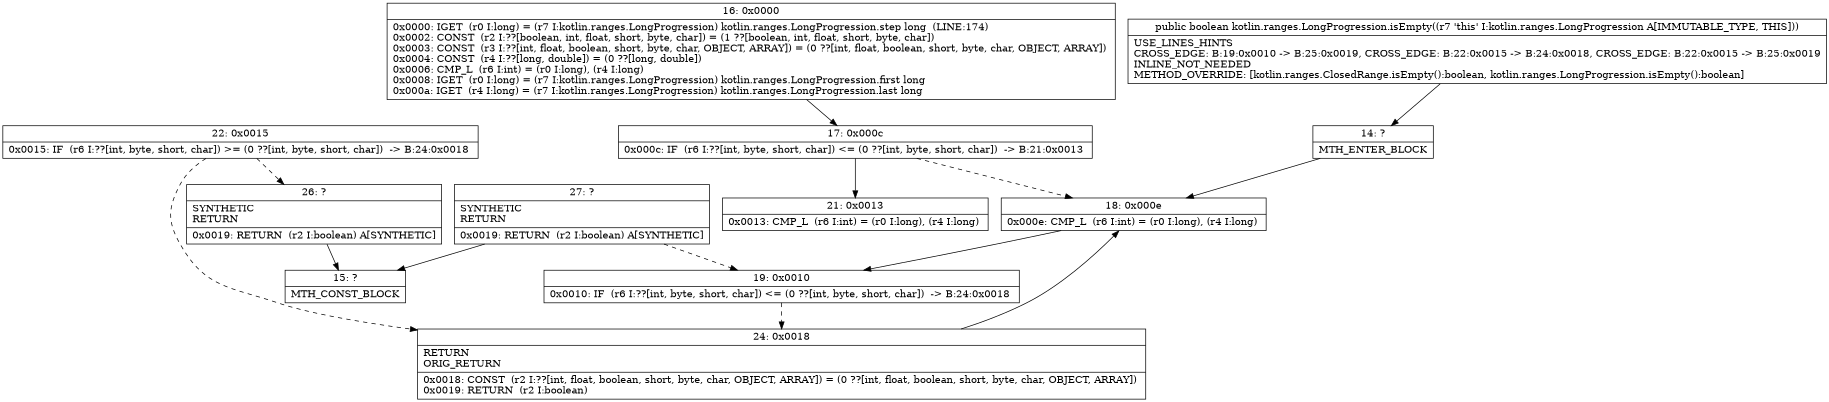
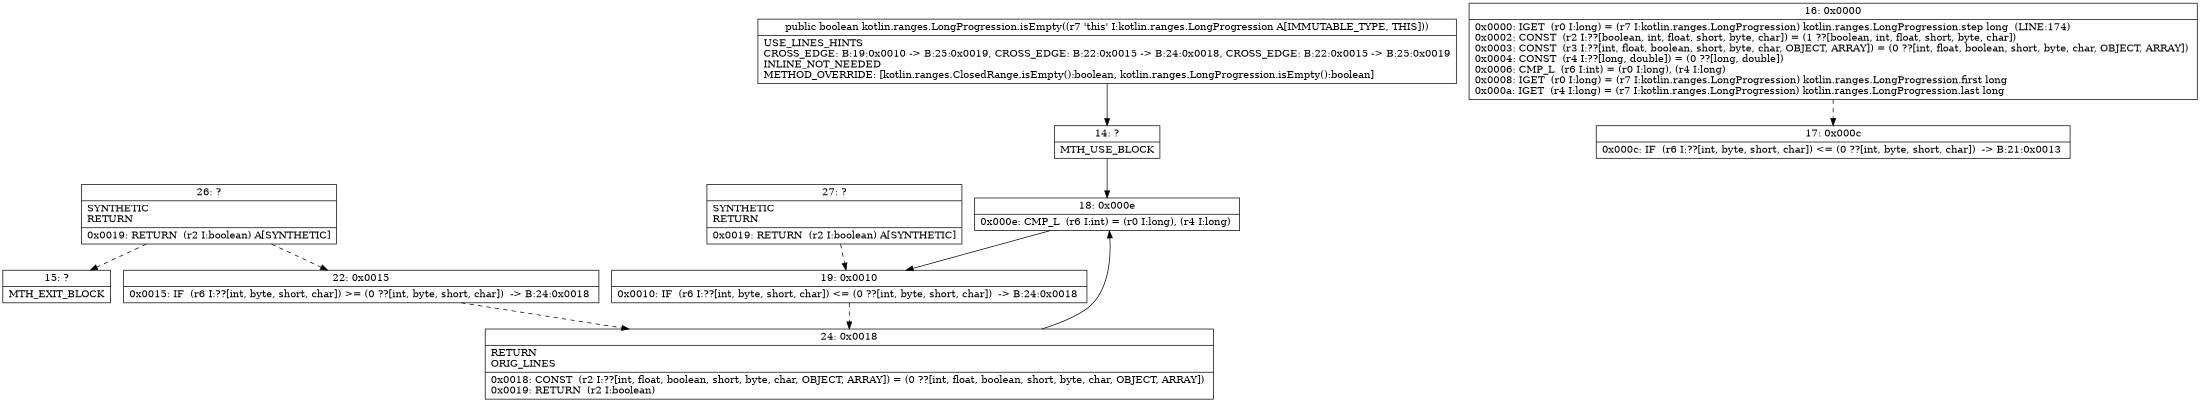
(819, 110) -> (1833, 109)
(1373, 150) -> (1107, 150)
(268, 169) -> (296, 256)
(991, 177) -> none
(855, 214) -> none
(331, 254) -> (122, 256)
(445, 256) -> none
(345, 294) -> (57, 294)
(462, 364) -> (523, 364)
